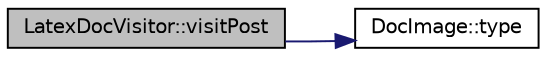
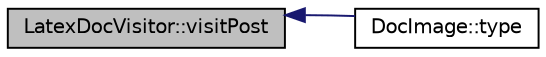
(310, 41) -> (330, 15)
